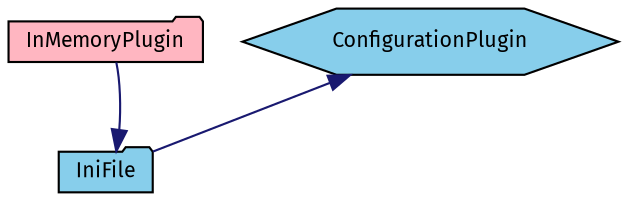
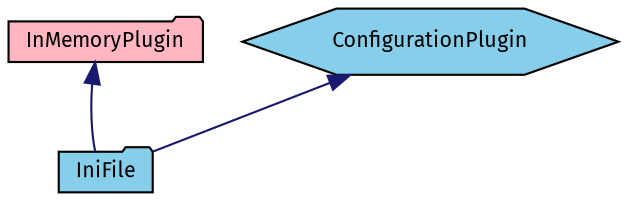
(120, 96) -> (92, 118)
